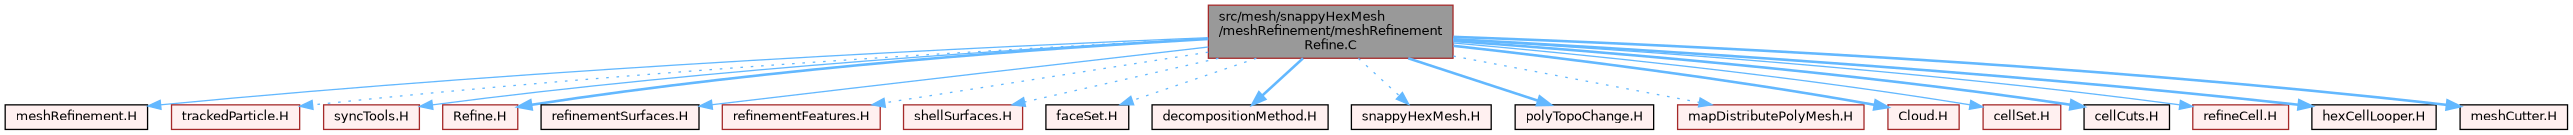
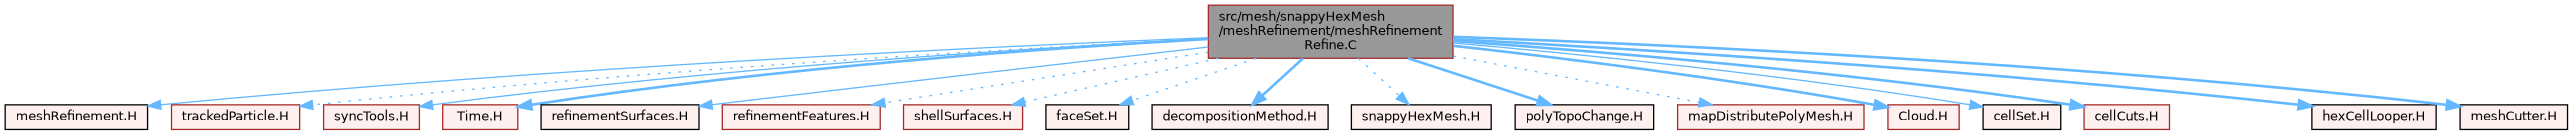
(480, 117) -> (480, 117)
(2022, 117) -> (2022, 117)
(2127, 117) -> (2127, 117)
(2241, 117) -> none
